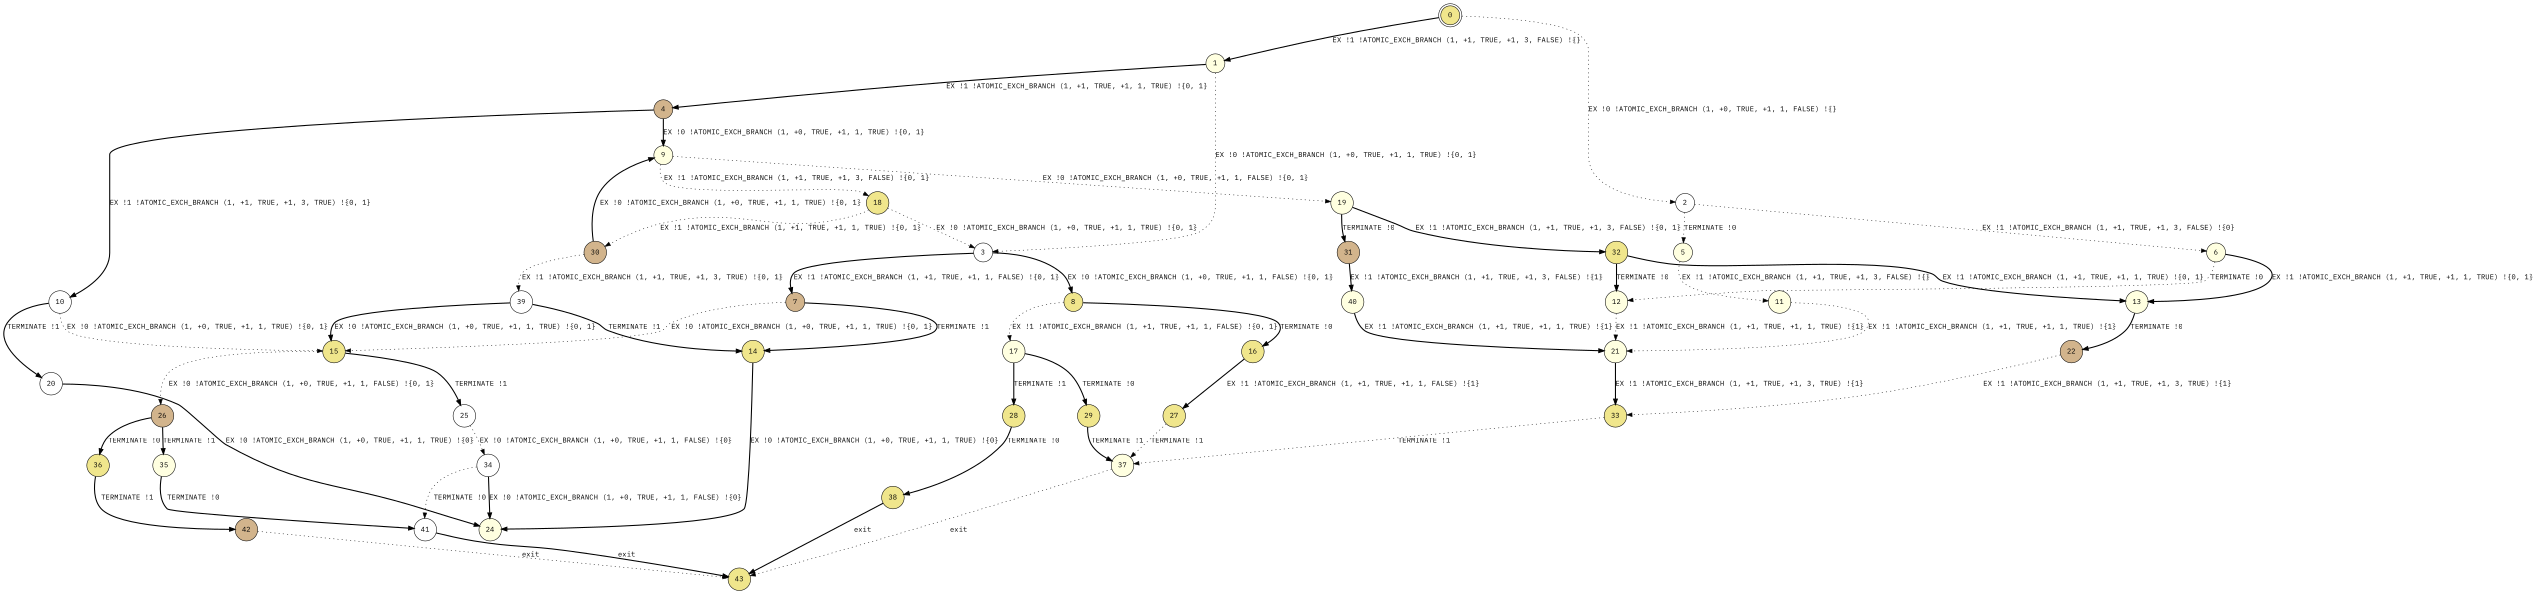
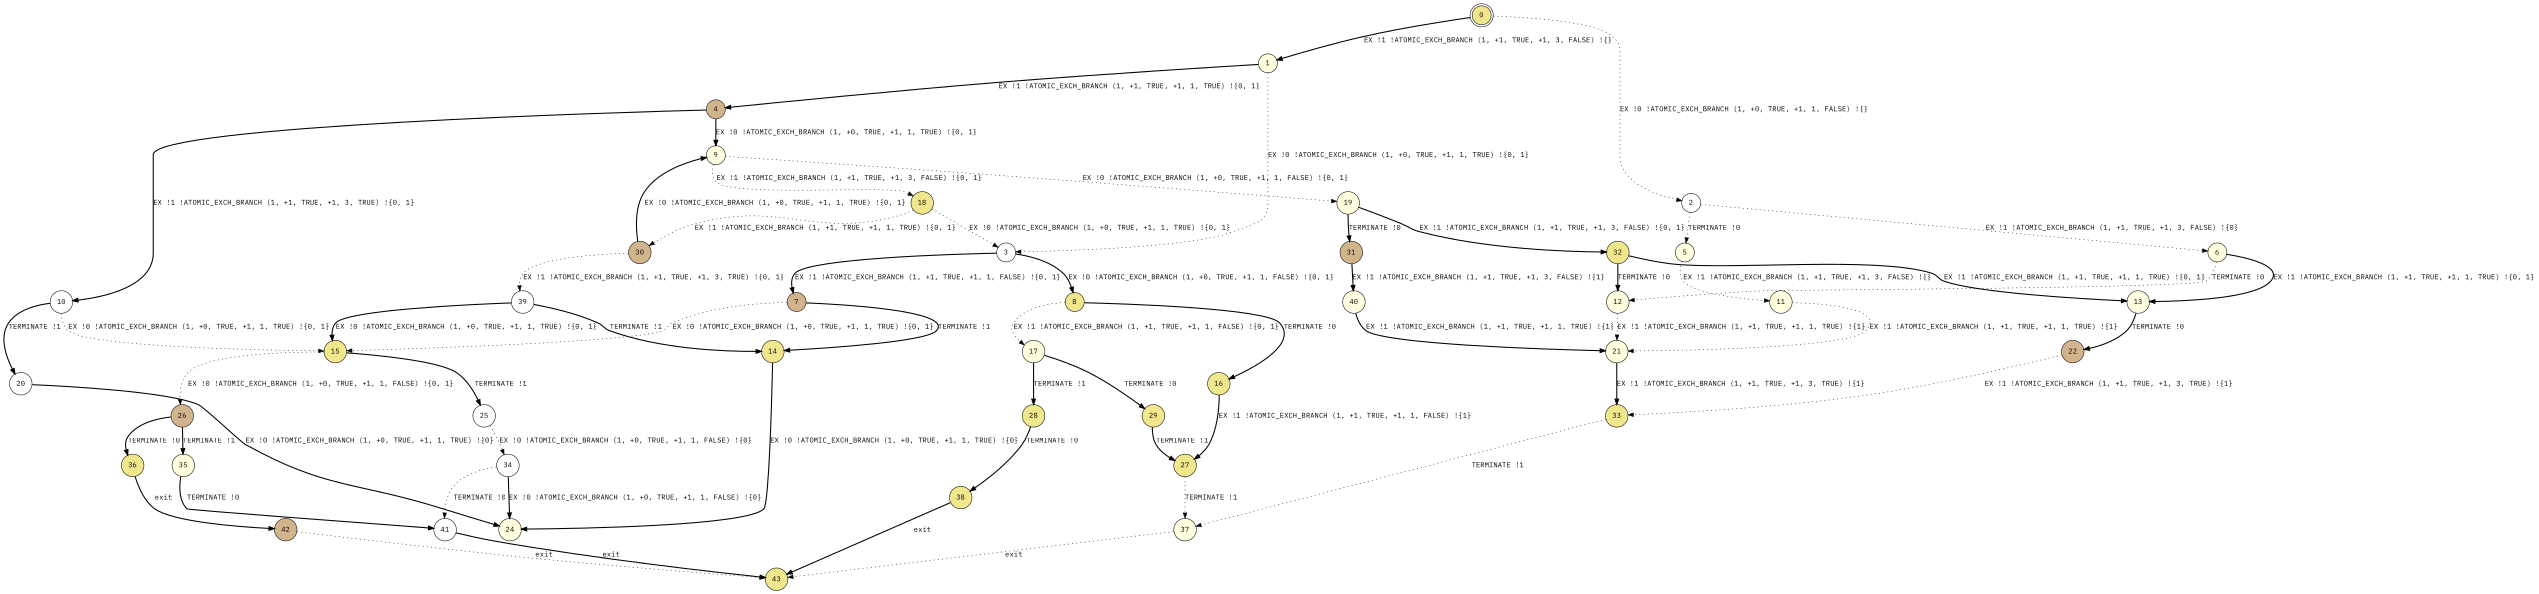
(1092, 446) -> (1156, 445)
(128, 498) -> (164, 498)
